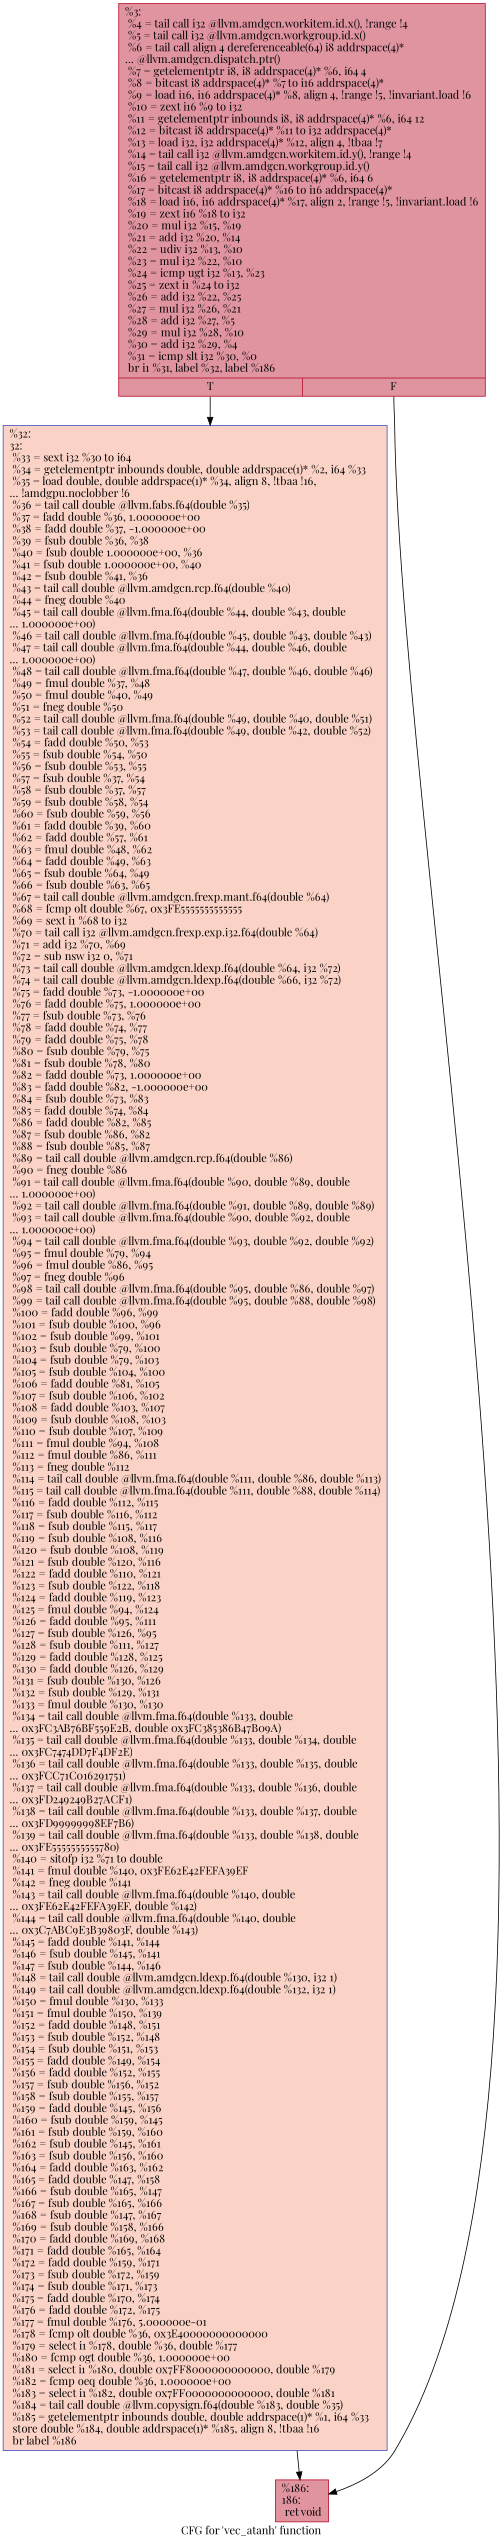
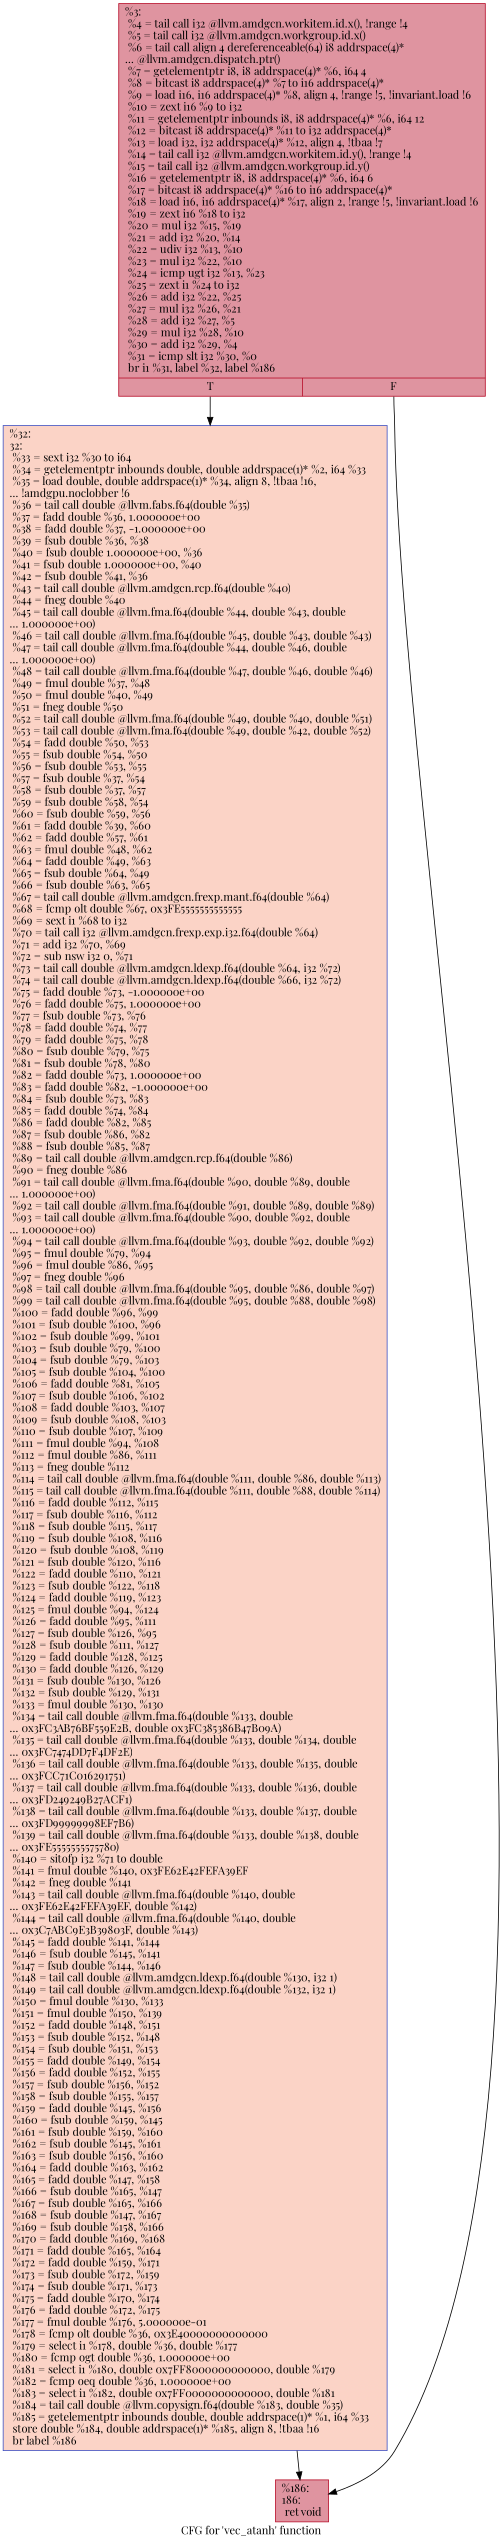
(65, 1847) -> (65, 1847)
